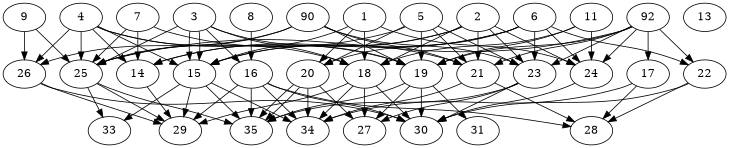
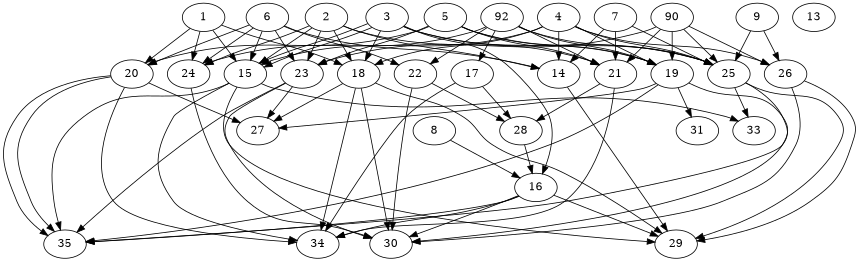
(591, 17) -> none
(586, 48) -> none
(437, 110) -> (527, 155)
